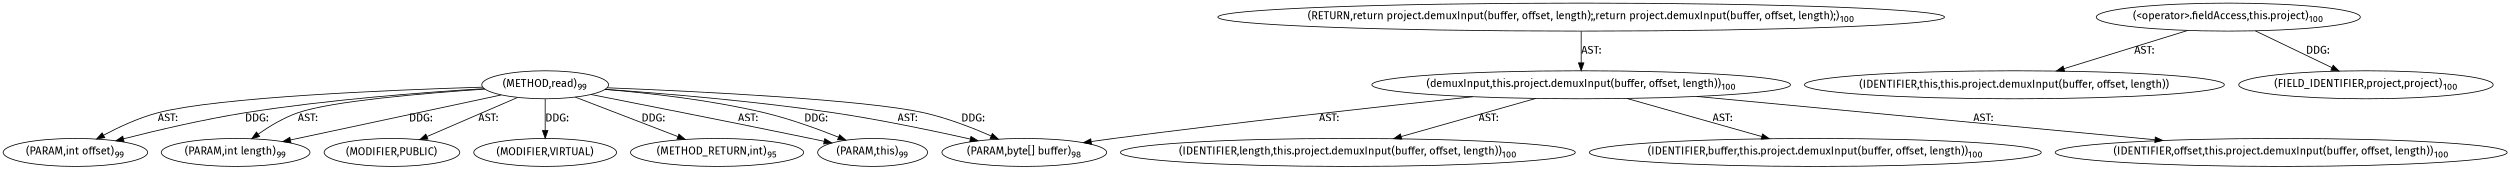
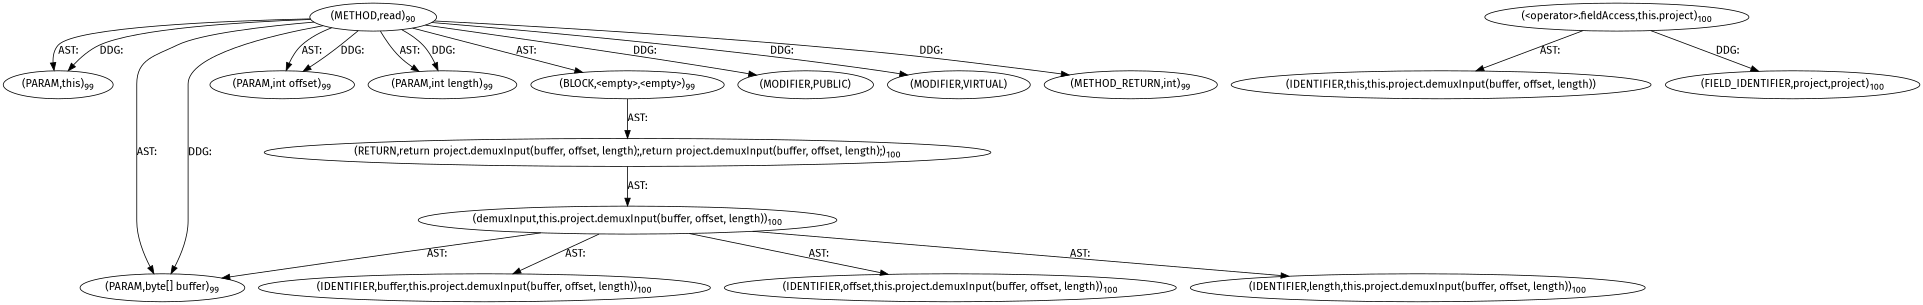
(583, 84) -> (411, 16)
none -> (628, 85)
(490, 119) -> (646, 51)
(772, 151) -> (1186, 84)
(1076, 151) -> (215, 287)
